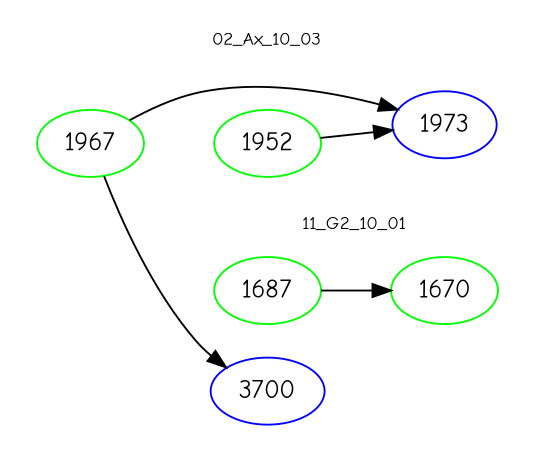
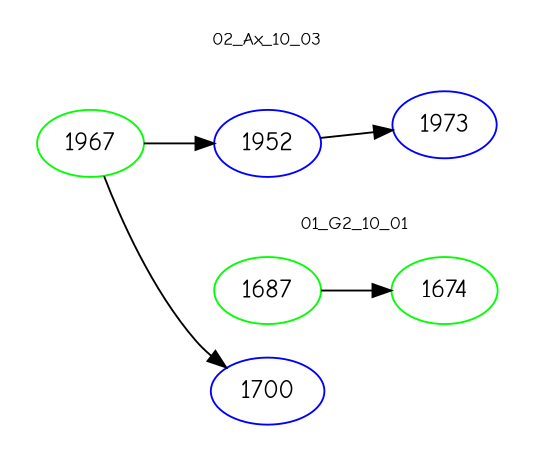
(252, 87) -> (170, 143)
(268, 143) -> (268, 143)
(354, 224) -> (354, 224)
(445, 291) -> (445, 291)
(268, 391) -> (268, 391)
